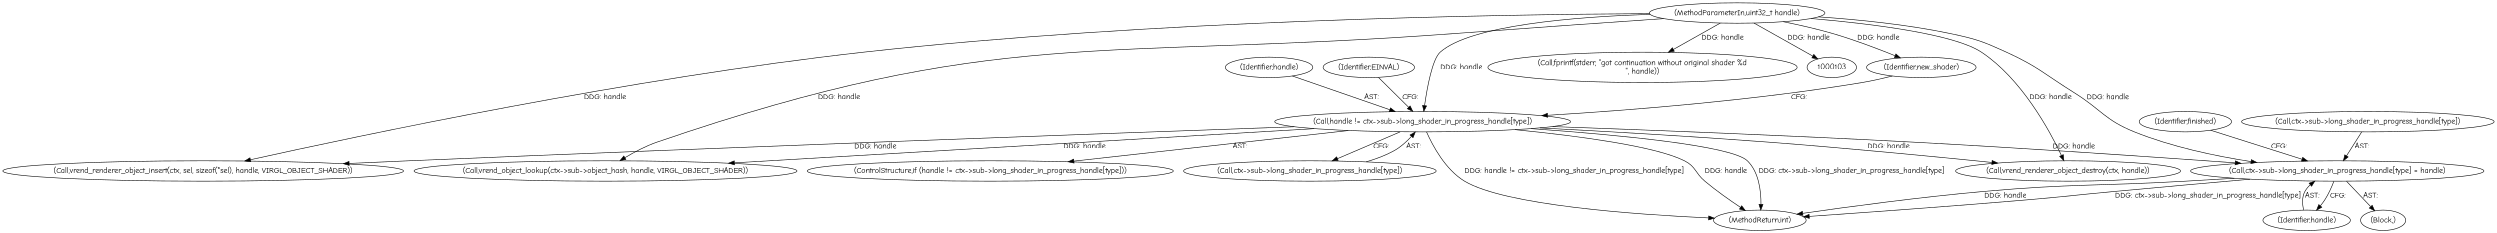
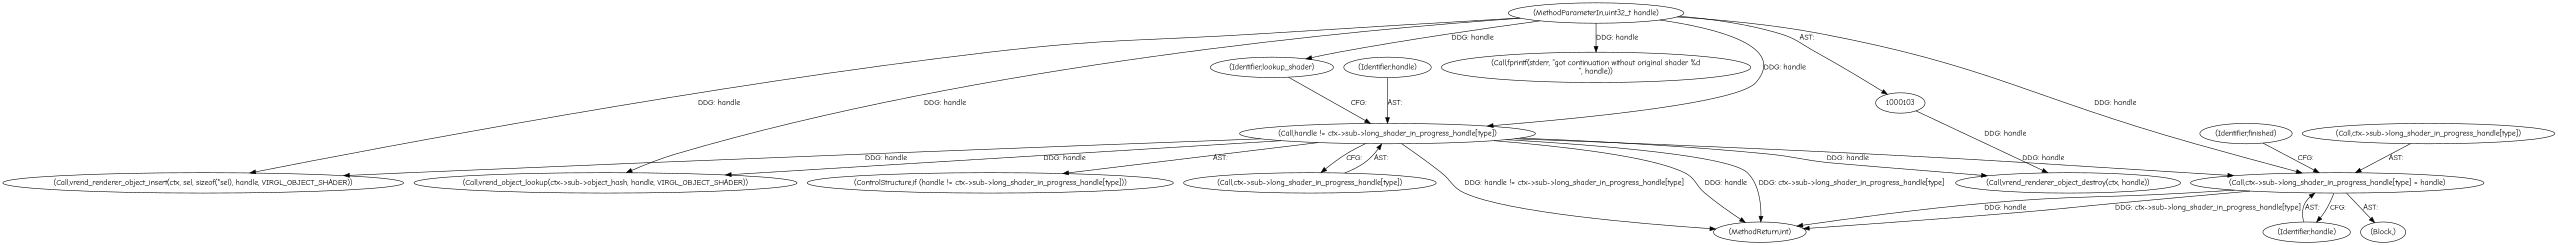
(1809, 38) -> (1808, 38)
(1962, 43) -> (1979, 141)
(1369, 67) -> none
(1921, 67) -> (1272, 67)
